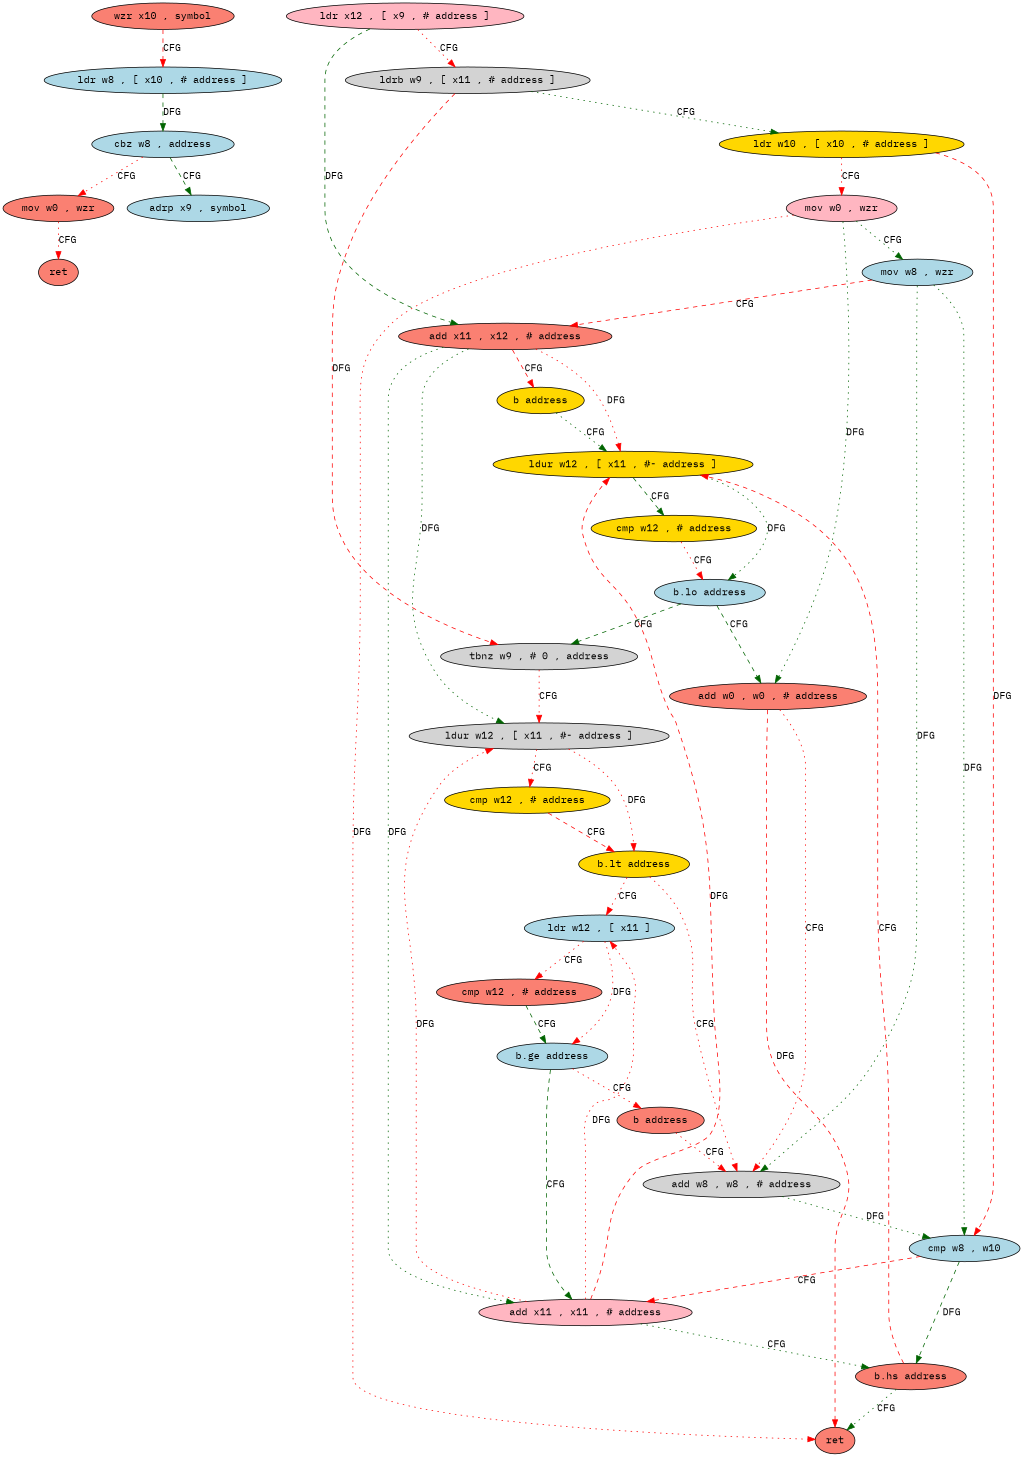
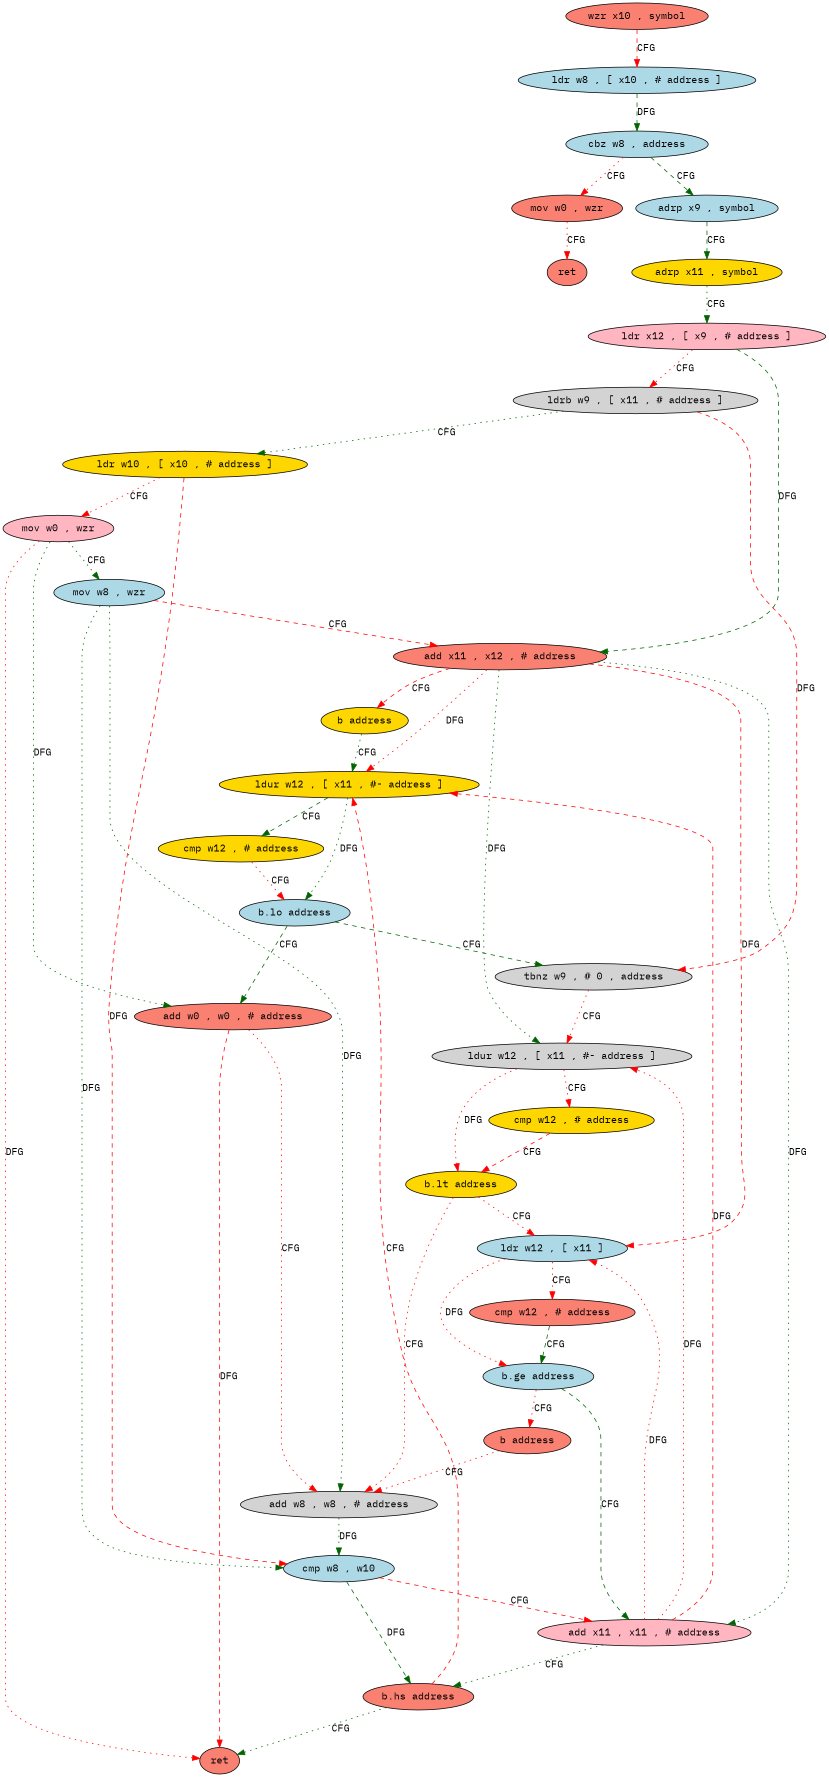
none -> (707, 272)
none -> (741, 939)
